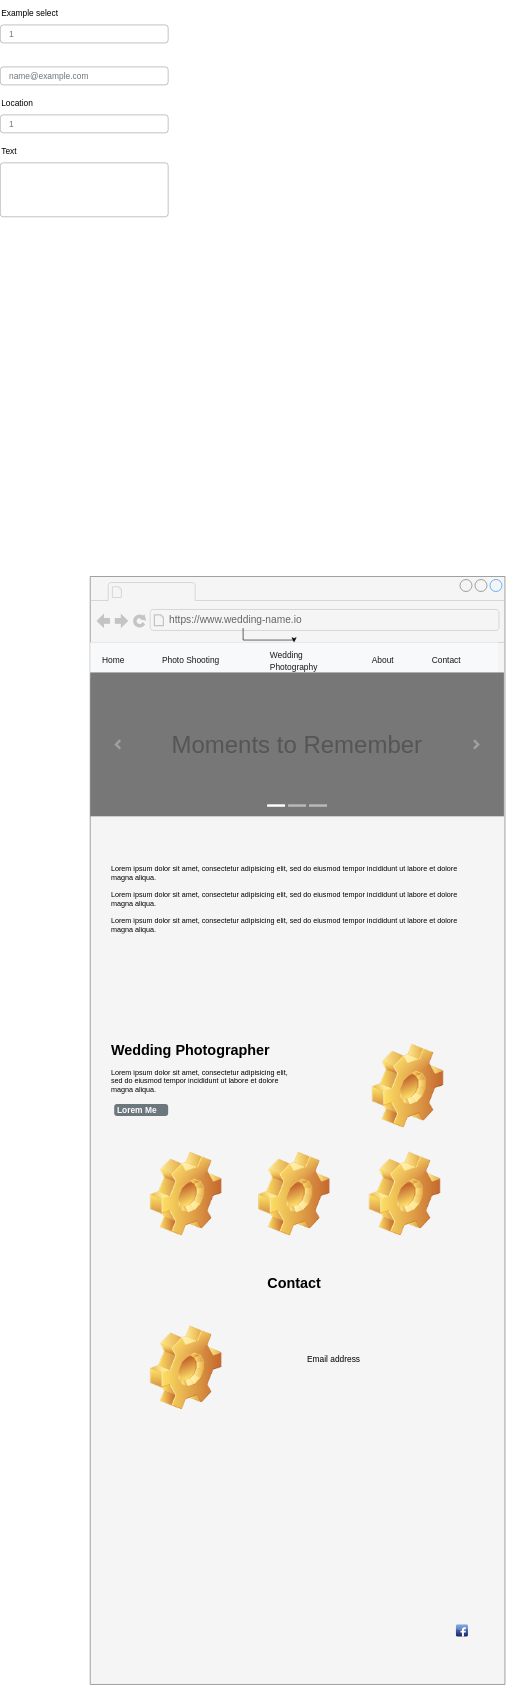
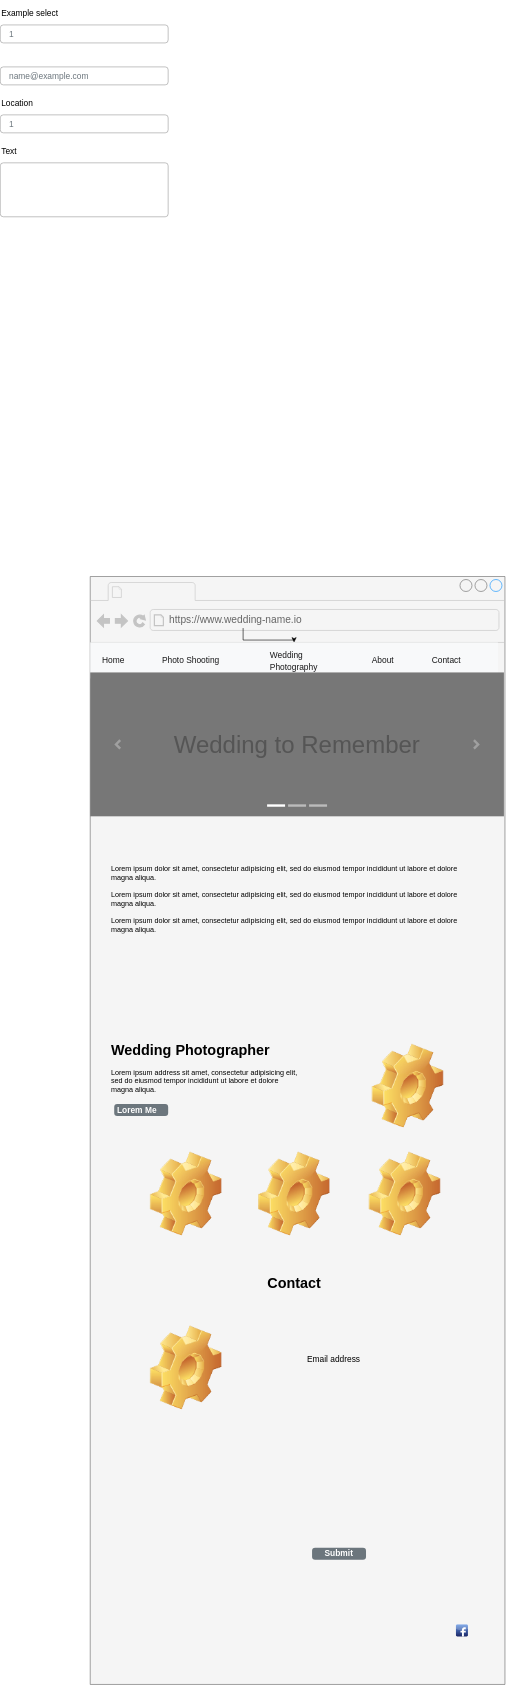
(297, 744) -> (297, 744)
(205, 1050) -> (205, 1050)
none -> (339, 1554)
